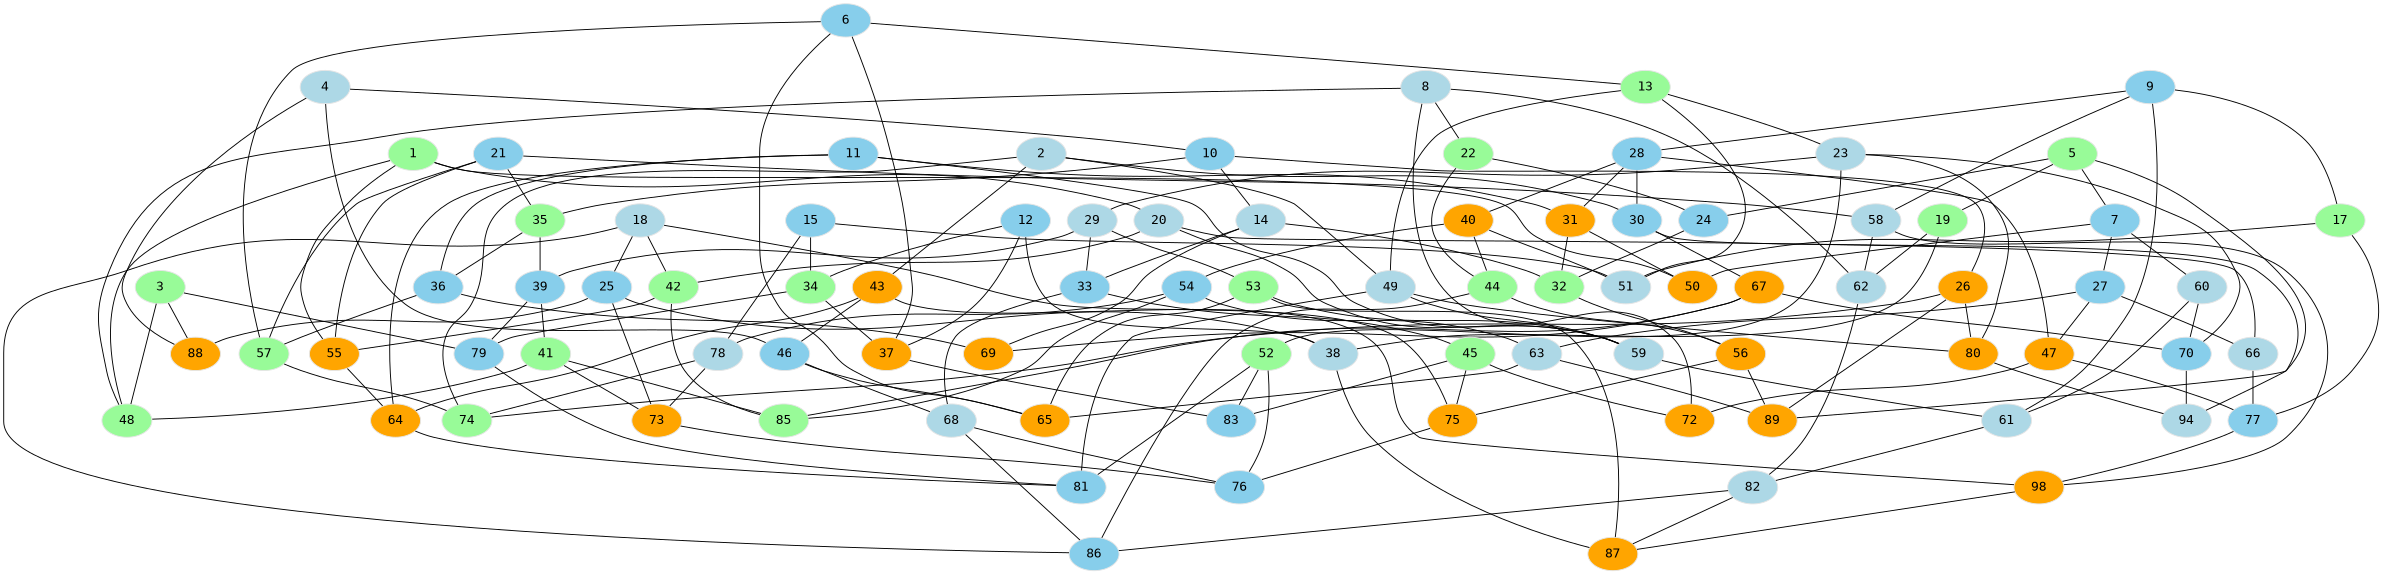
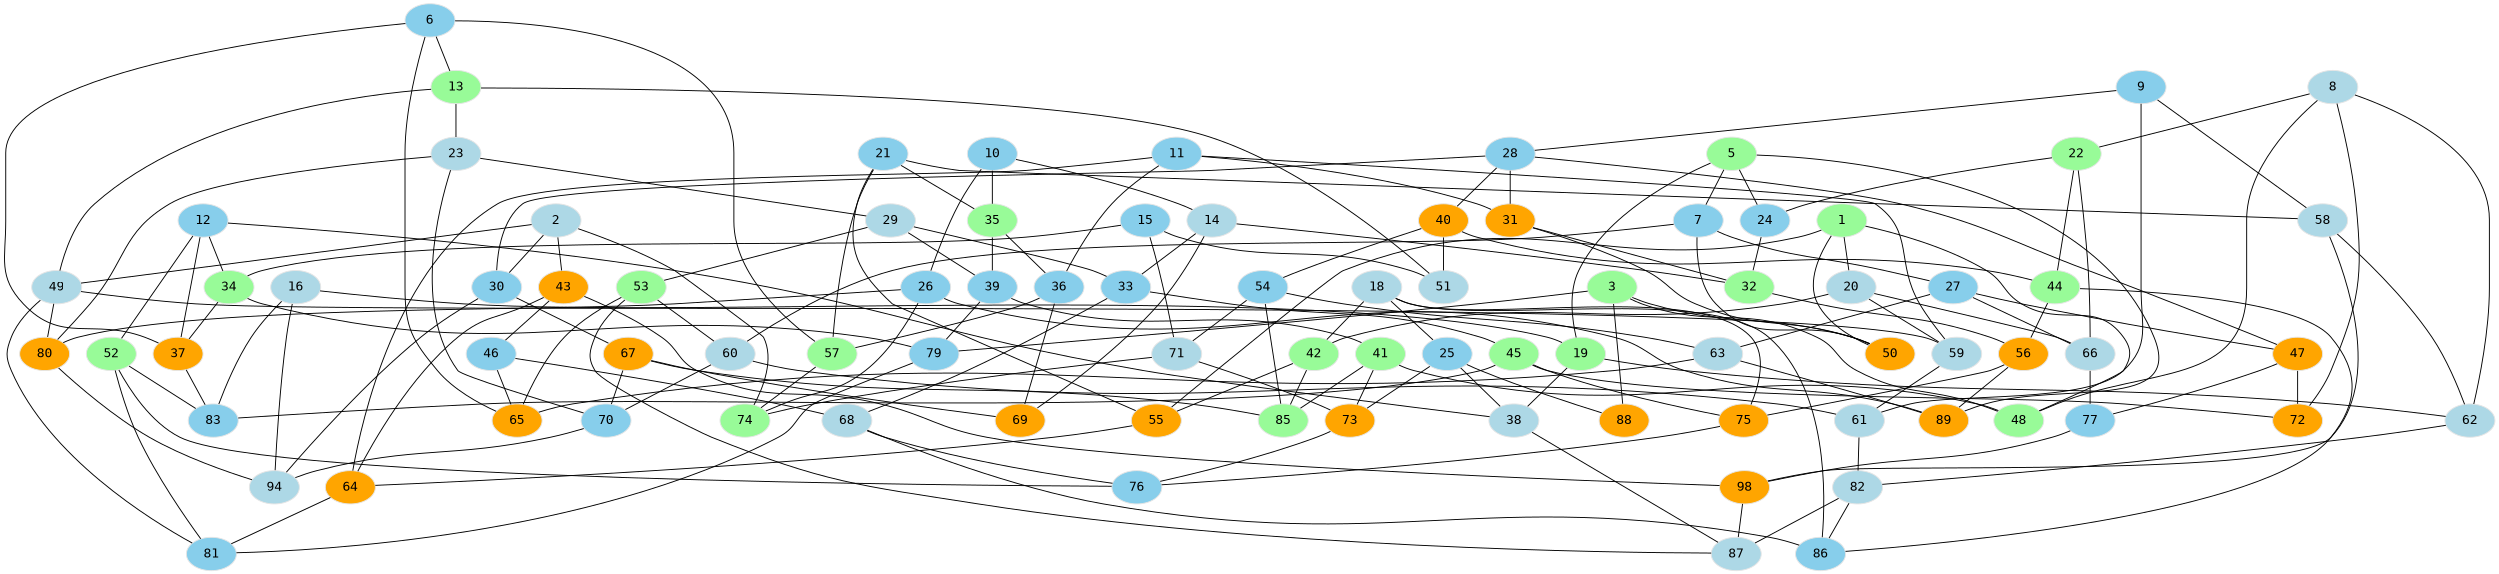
(325, 87) -> none
(2340, 220) -> none
none -> (2088, 262)
none -> (296, 287)
(1963, 287) -> (926, 287)
(1446, 321) -> (684, 320)
none -> (1751, 321)
(1614, 337) -> (157, 287)
(718, 354) -> (1177, 354)
(1613, 554) -> (1736, 554)
